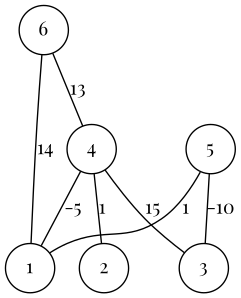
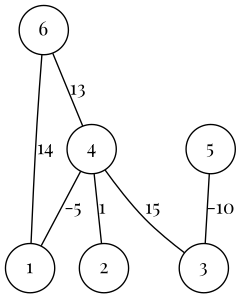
(136, 231) -> none
